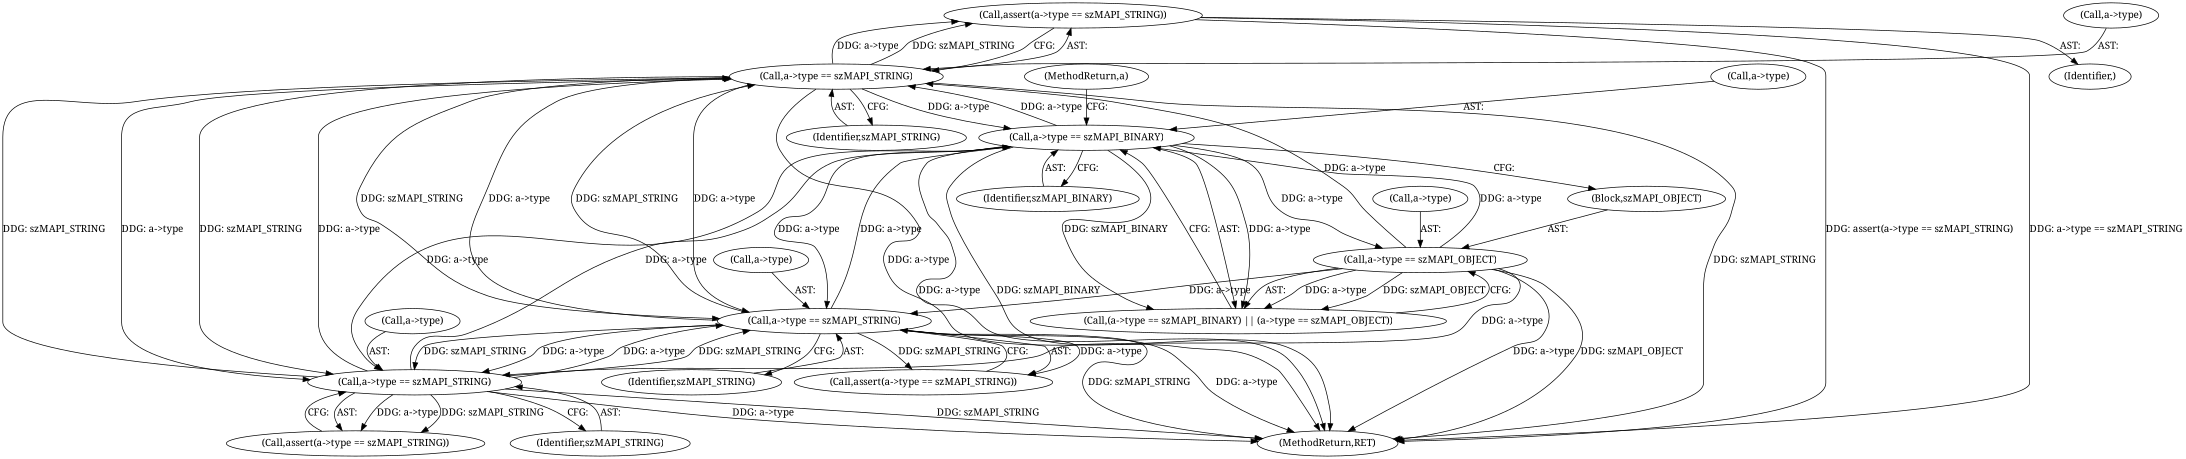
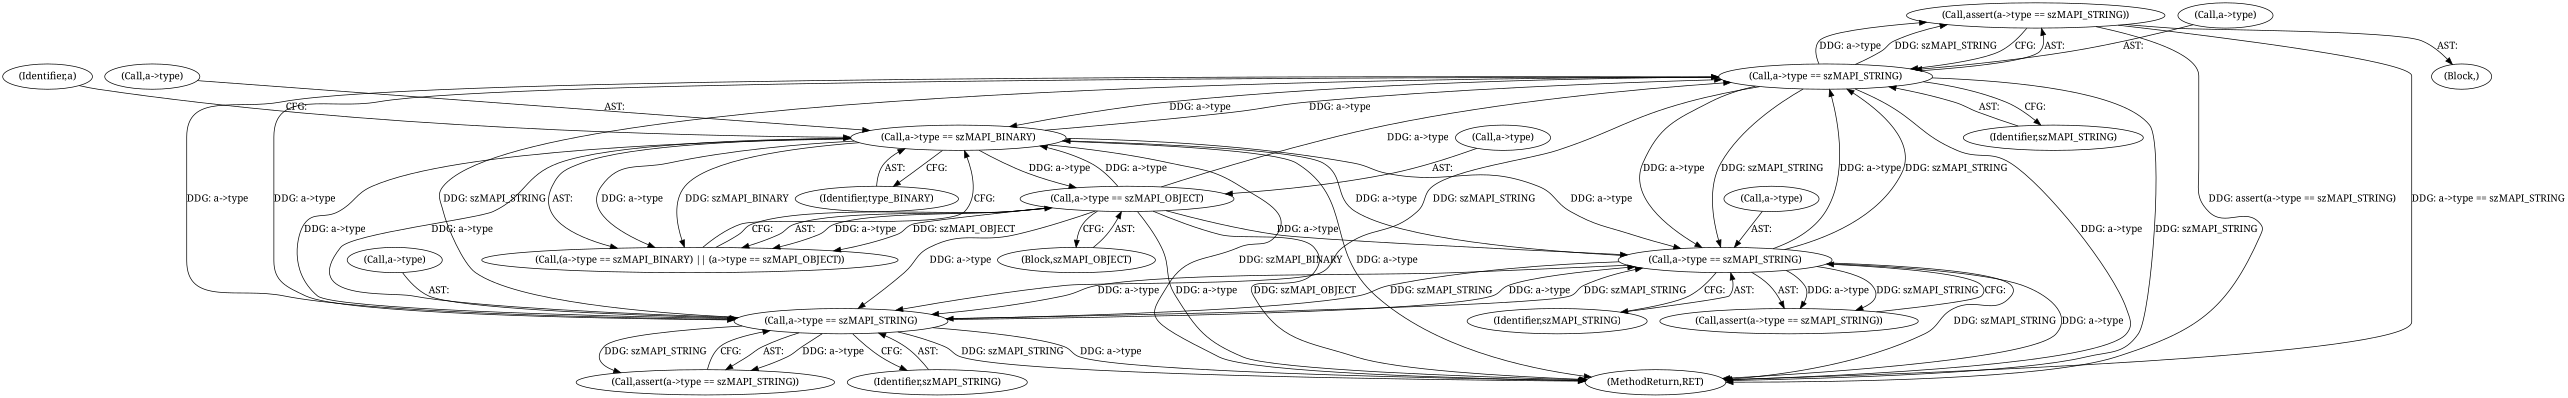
(1086, 77) -> (48, 77)
(2090, 77) -> (2462, 77)
(1386, 160) -> (1084, 223)
(1048, 199) -> (877, 199)
